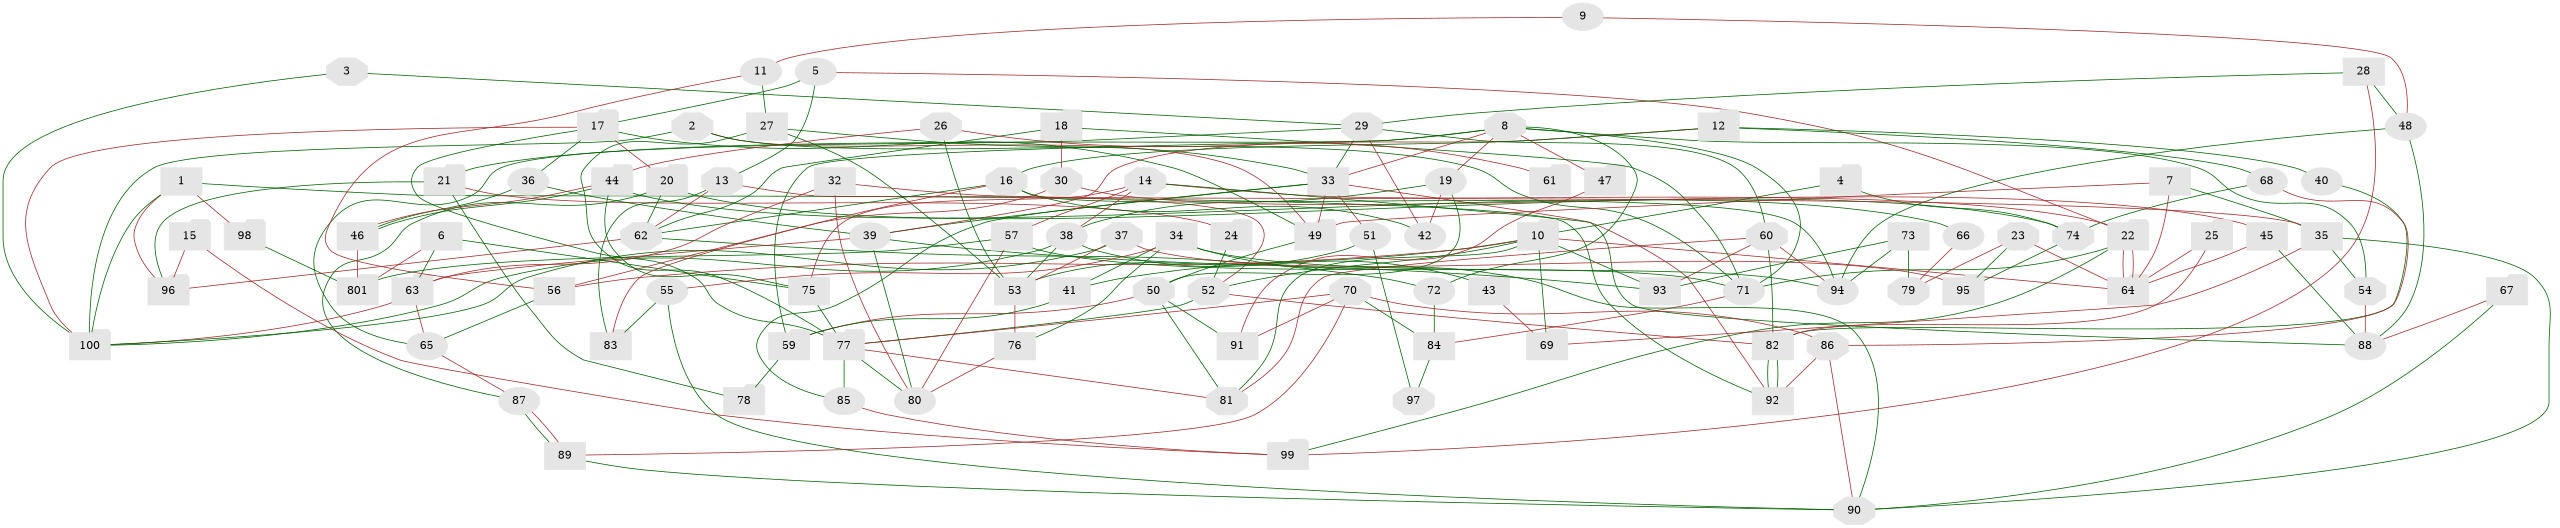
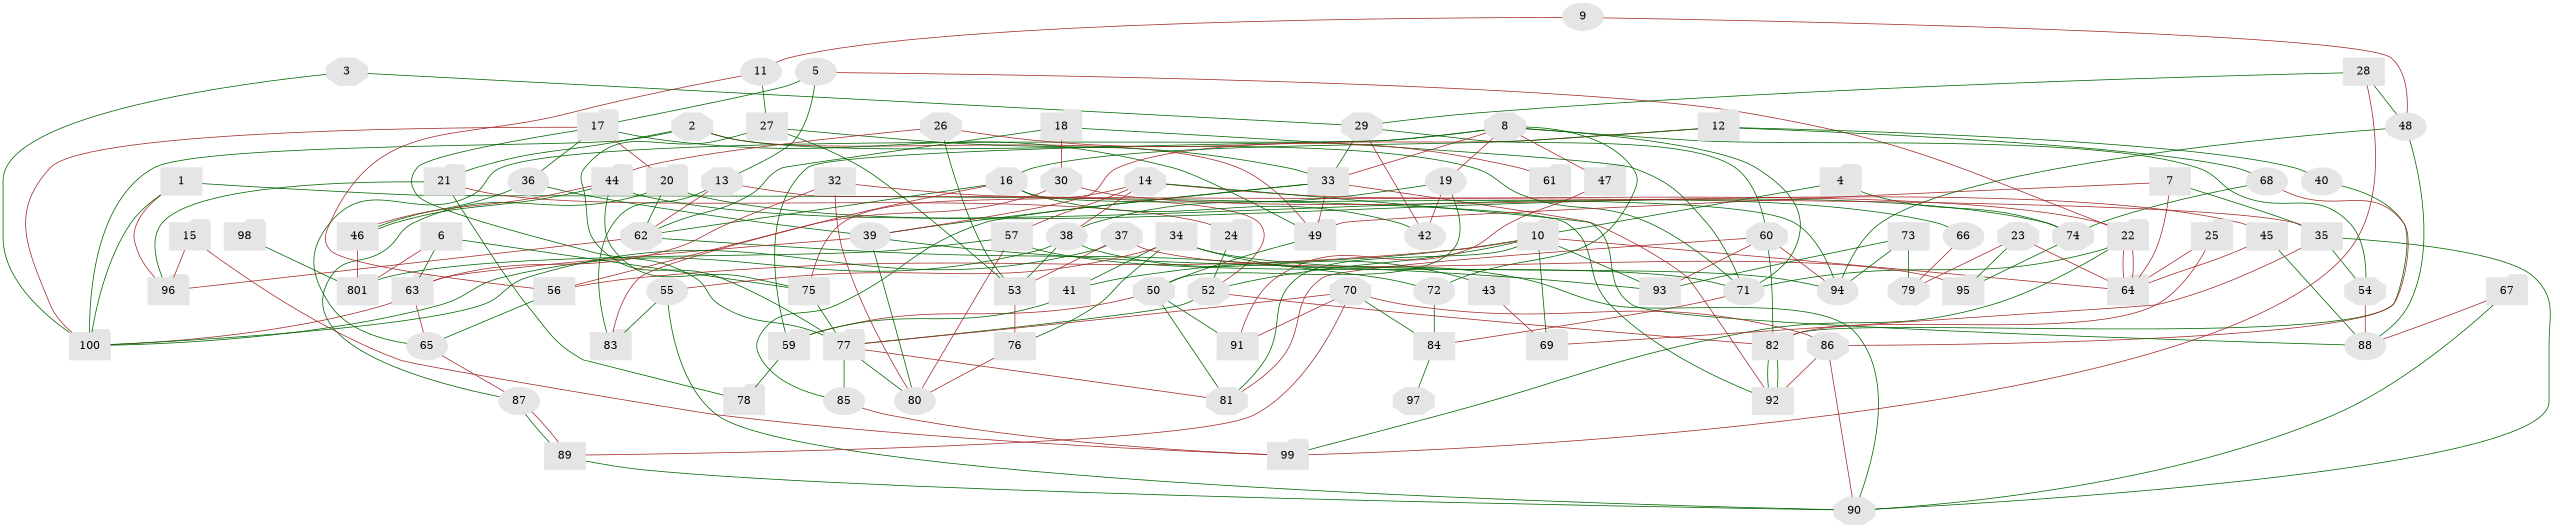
(902, 144) -> (557, 151)
(213, 209) -> none
(1370, 236) -> none
